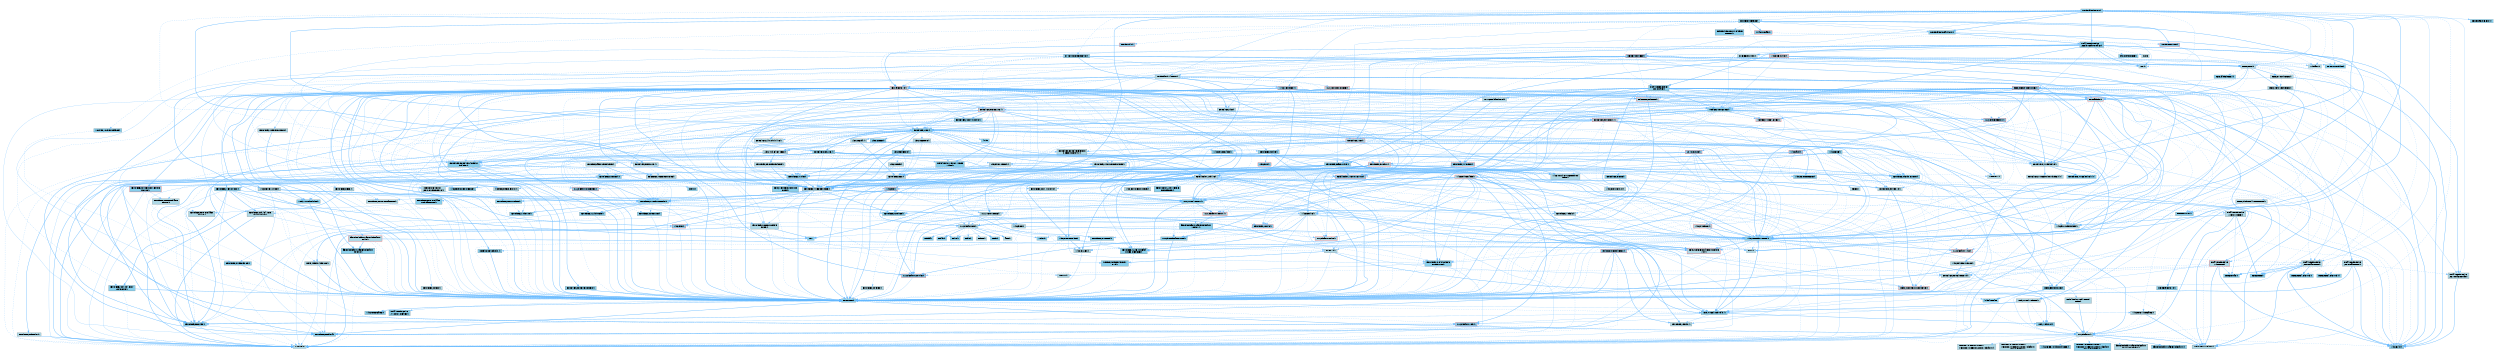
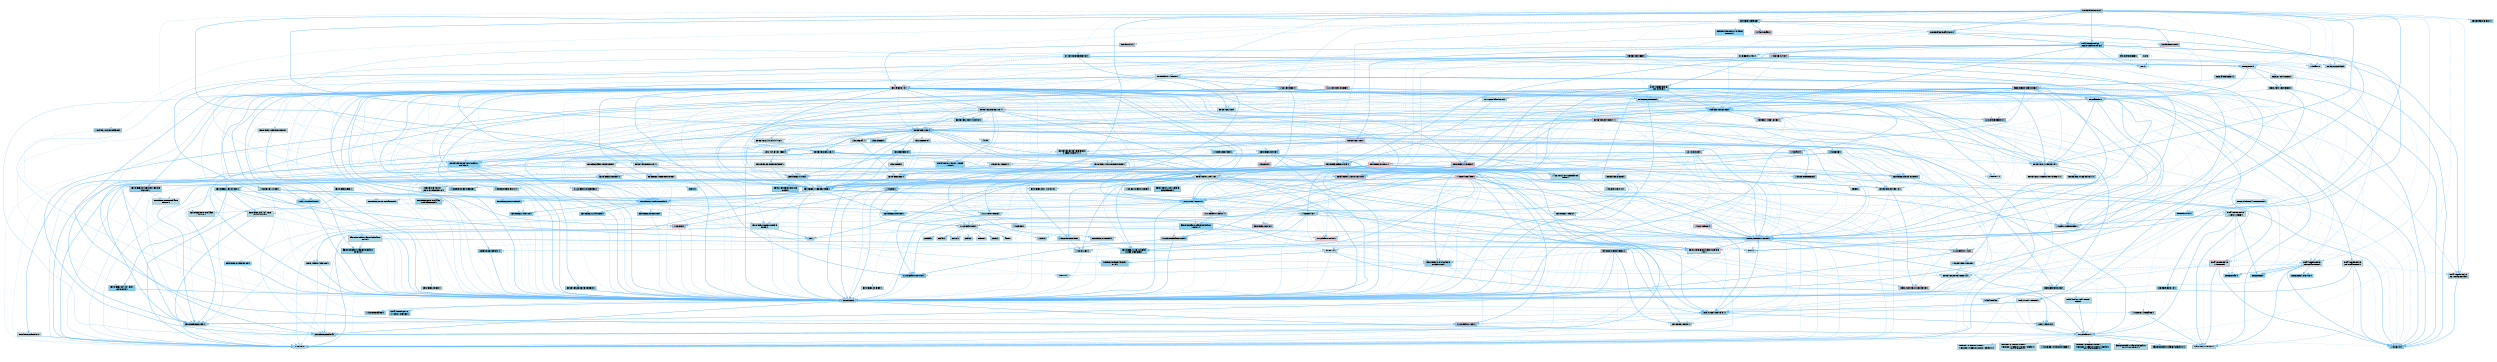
(1758, 239) -> (1758, 239)
(2329, 276) -> none
